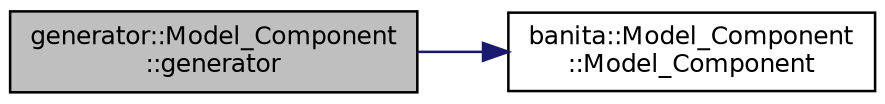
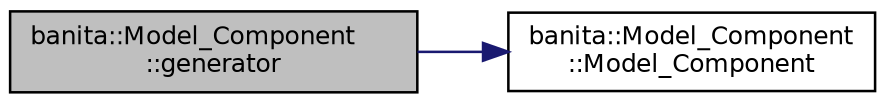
(214, 52) -> (214, 52)
